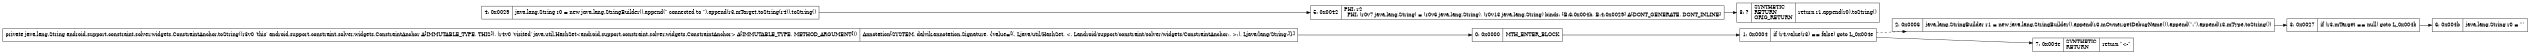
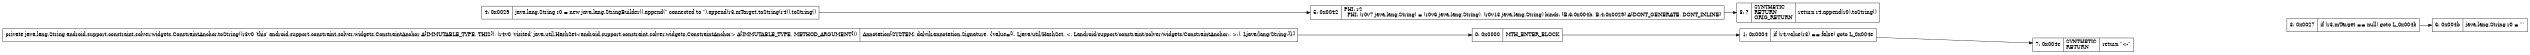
(1837, 12) -> (1837, 12)
(2083, 25) -> none
